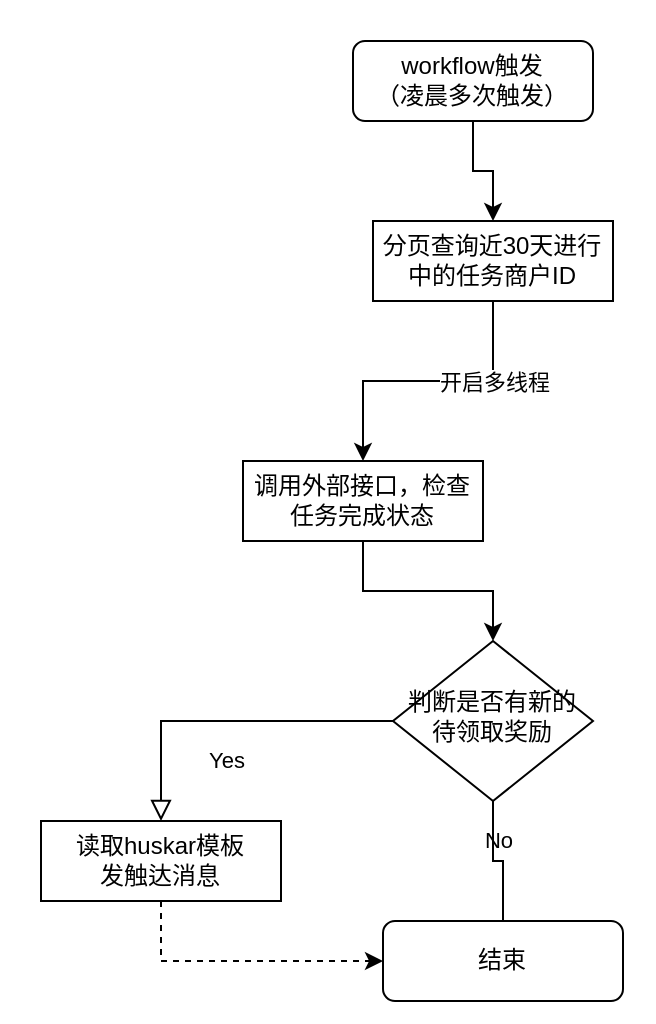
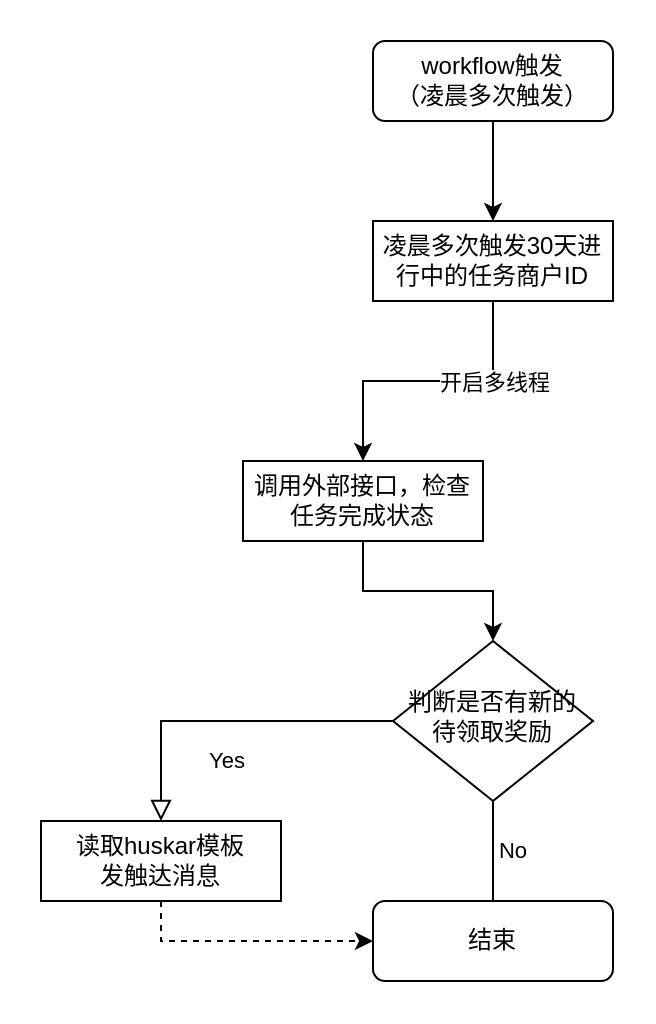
(473, 81) -> (493, 81)
(493, 261) -> (493, 261)
(503, 961) -> (493, 941)
